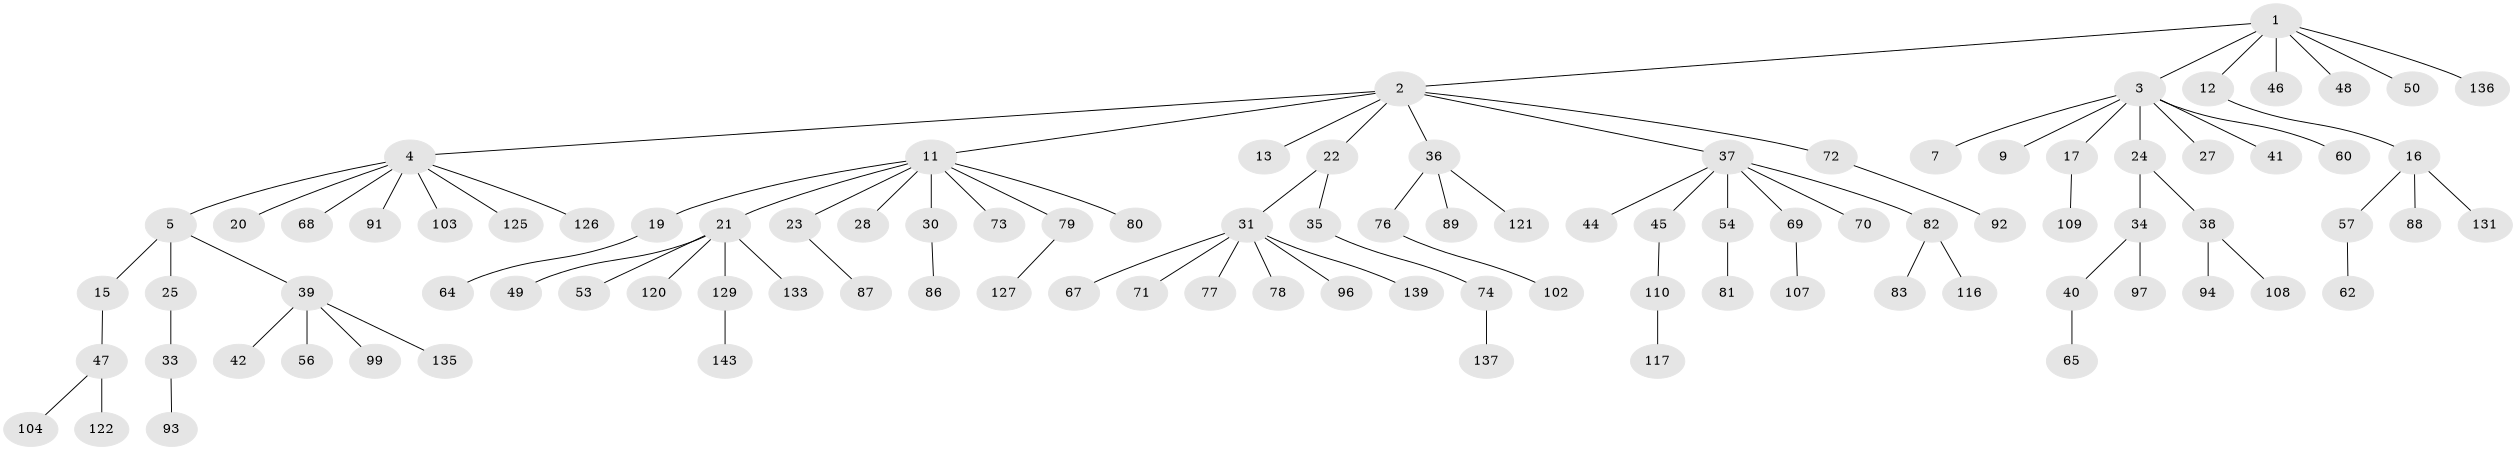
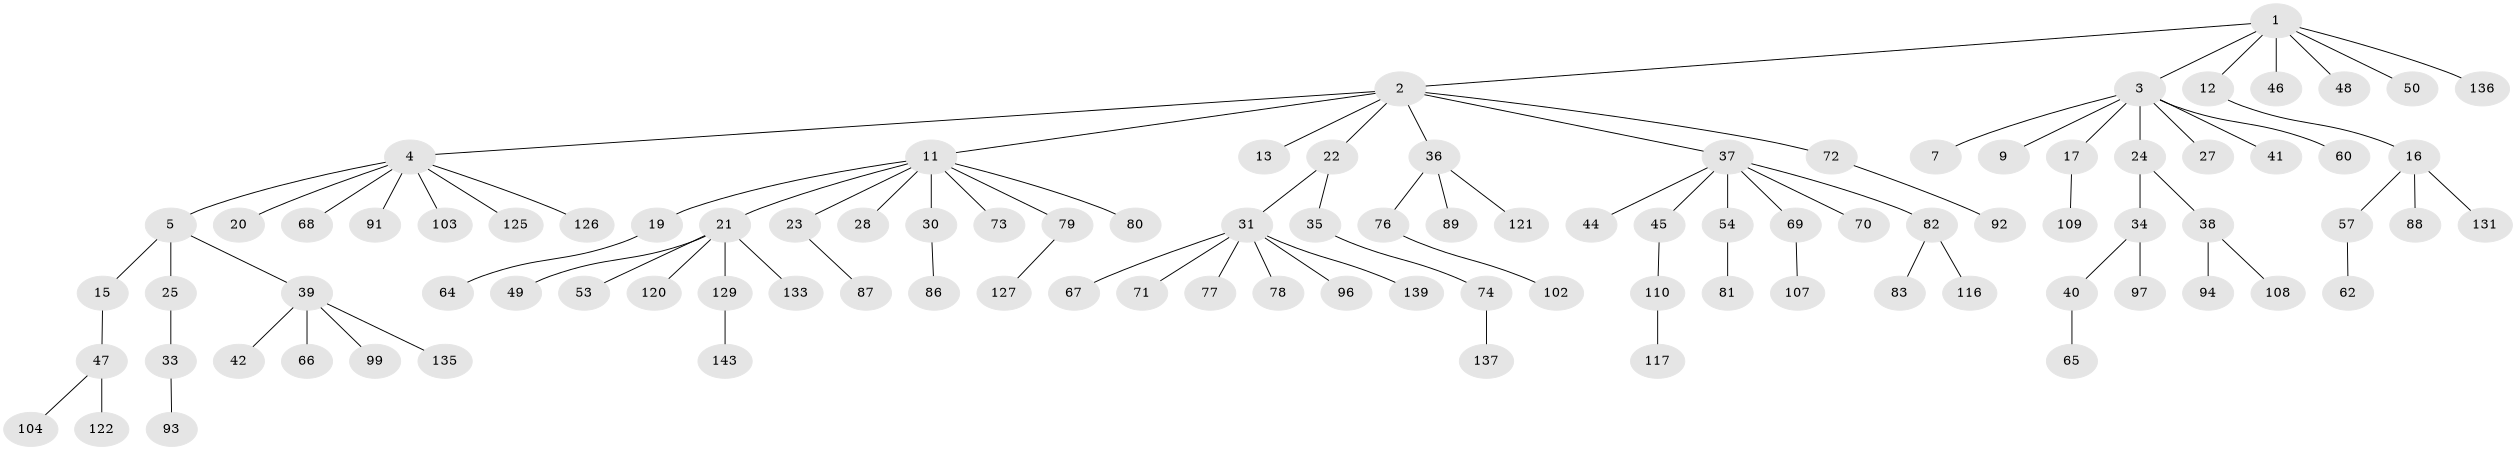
(307, 361) -> (307, 361)
